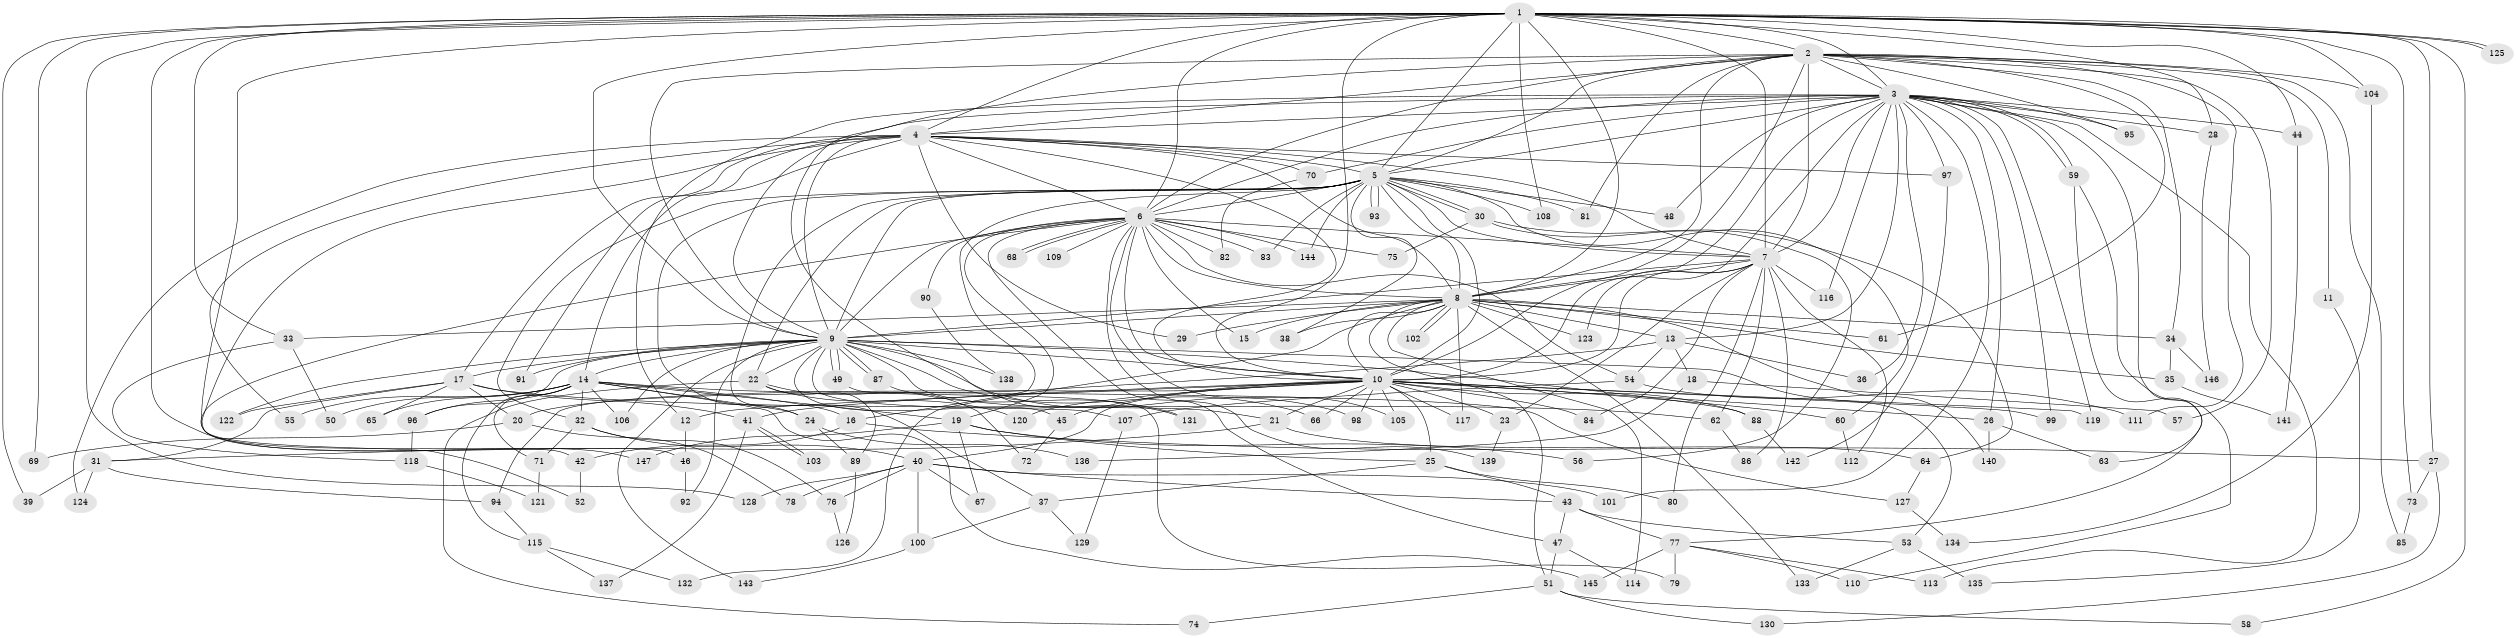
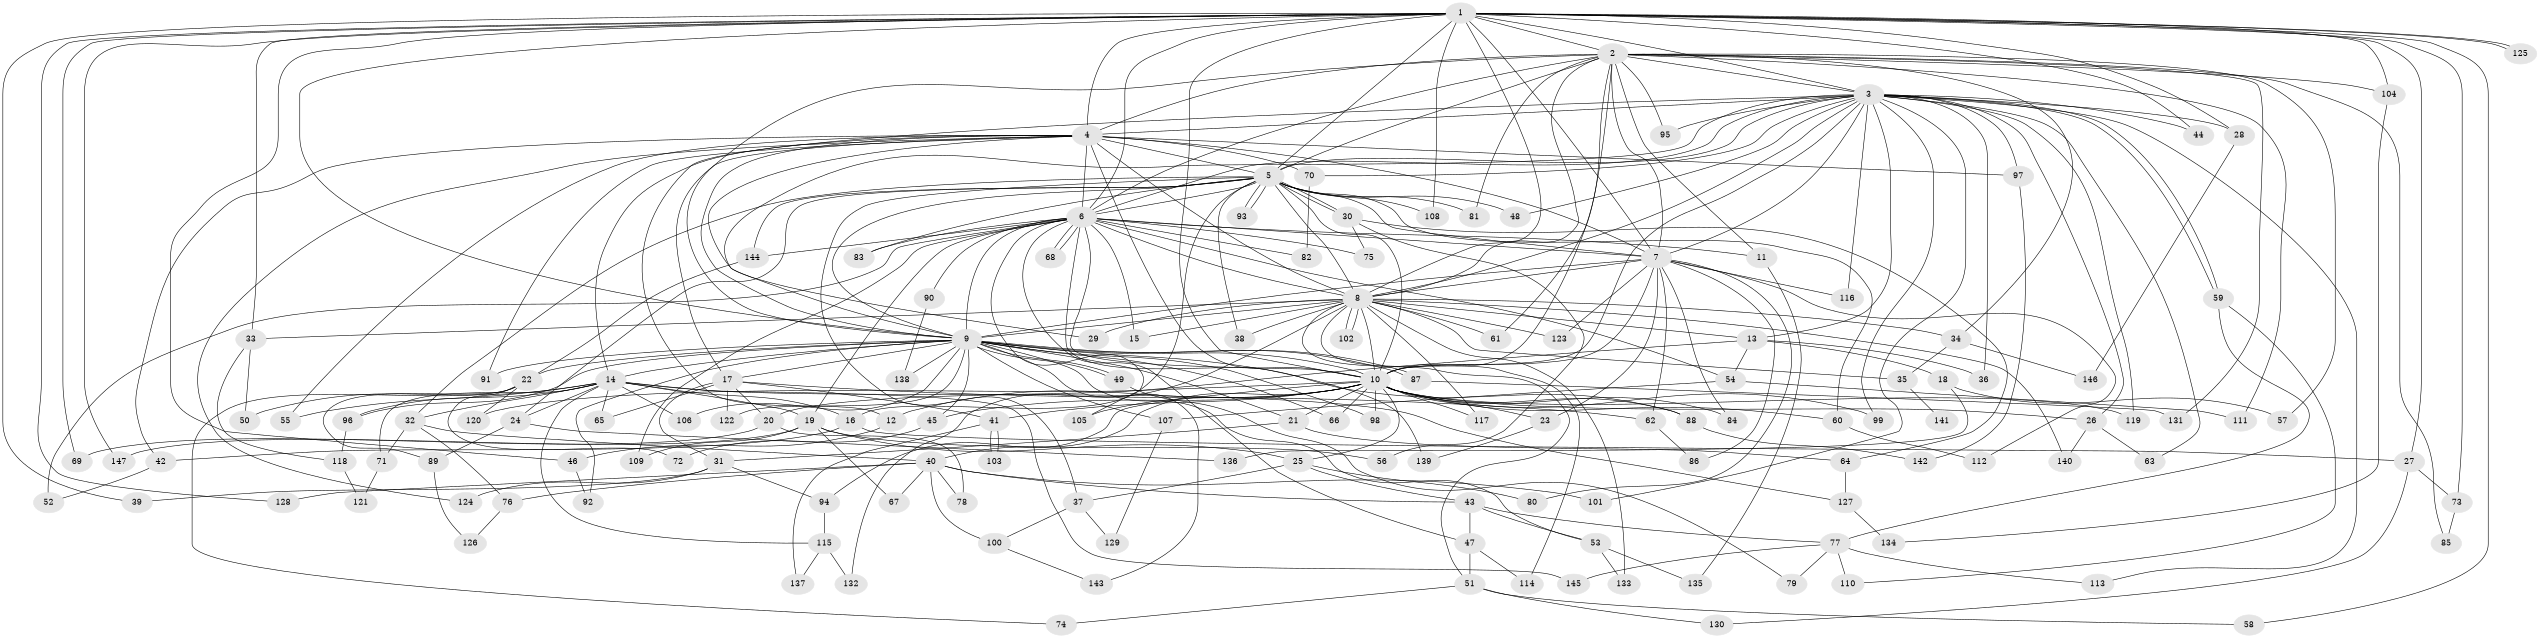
(898, 204) -> (633, 309)
none -> (1406, 235)
(2297, 279) -> none
none -> (723, 442)
